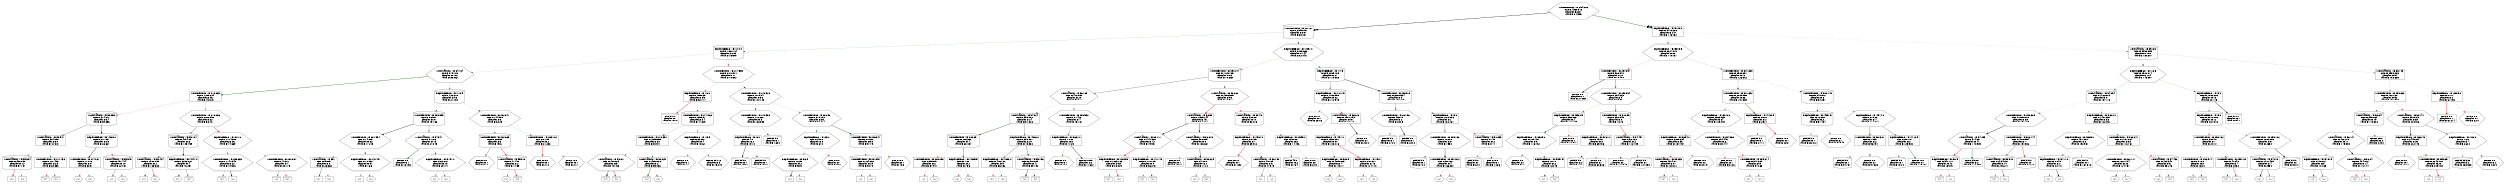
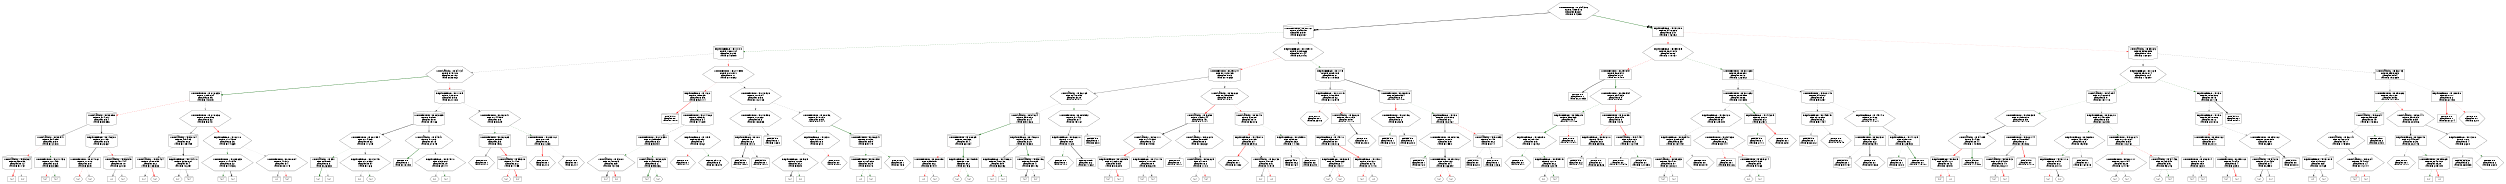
(1402, 130) -> (1402, 130)
none -> (1093, 141)
(1870, 150) -> (1870, 150)
